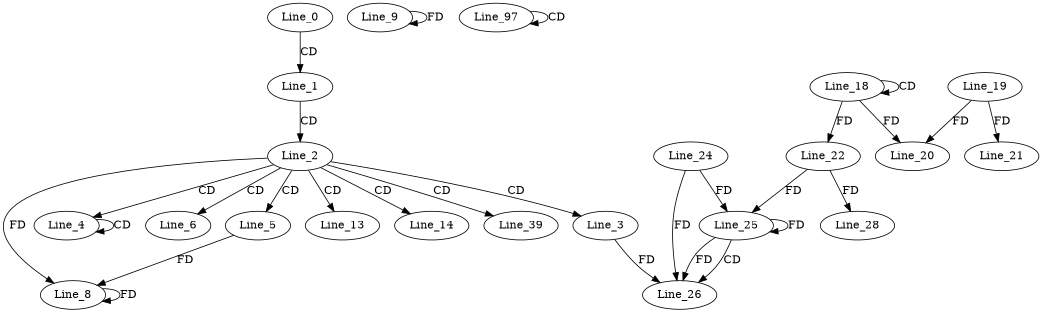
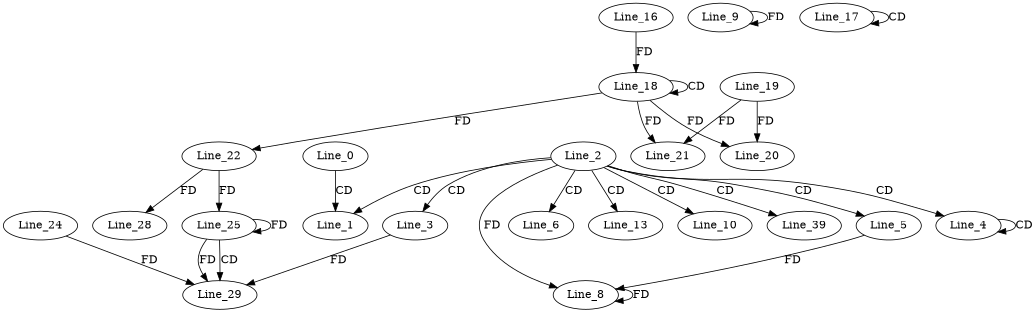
(496, 18) -> (837, 18)
none -> (636, 18)
(300, 118) -> (453, 174)
none -> (642, 120)
(711, 188) -> none
(432, 226) -> (715, 226)
(680, 295) -> (220, 295)
